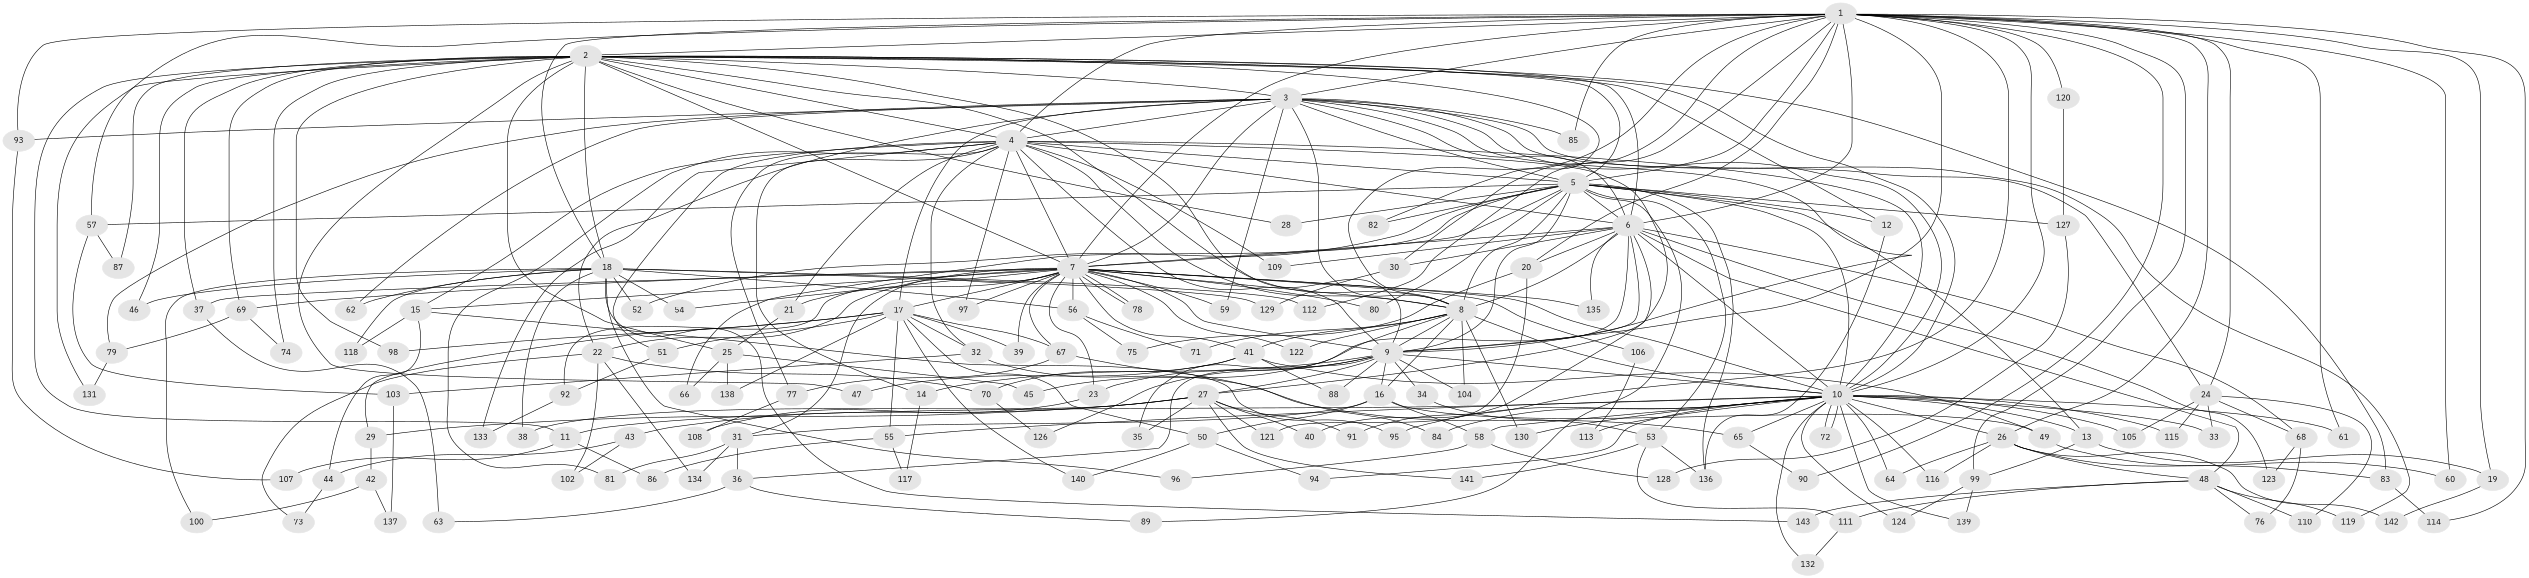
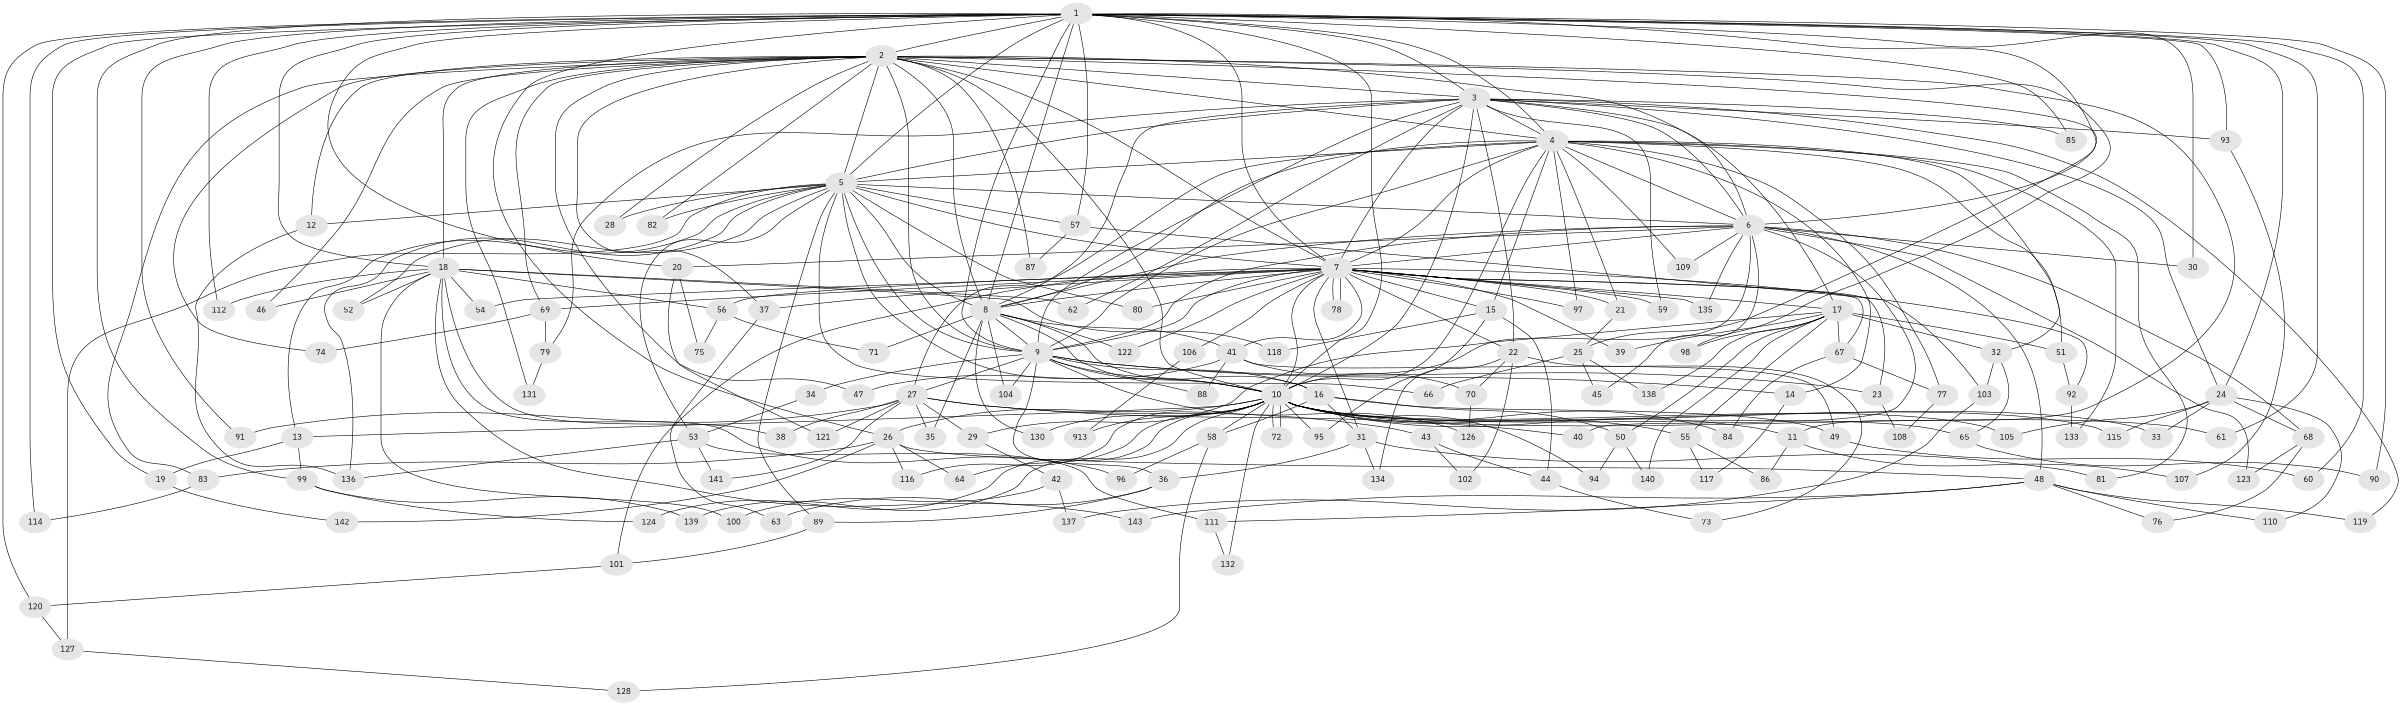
(1267, 310) -> none
(1586, 438) -> (1080, 438)
none -> (617, 565)
